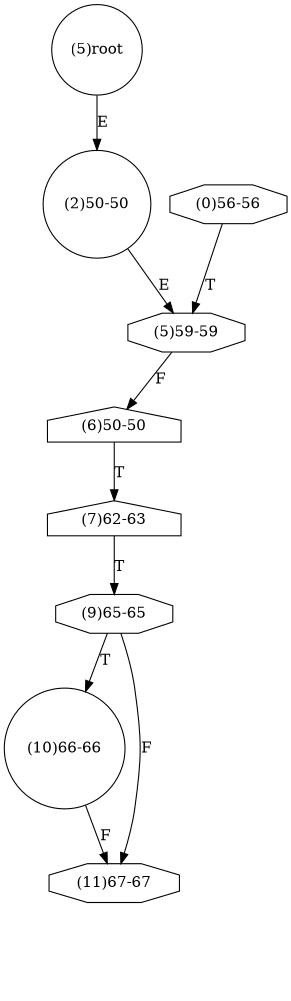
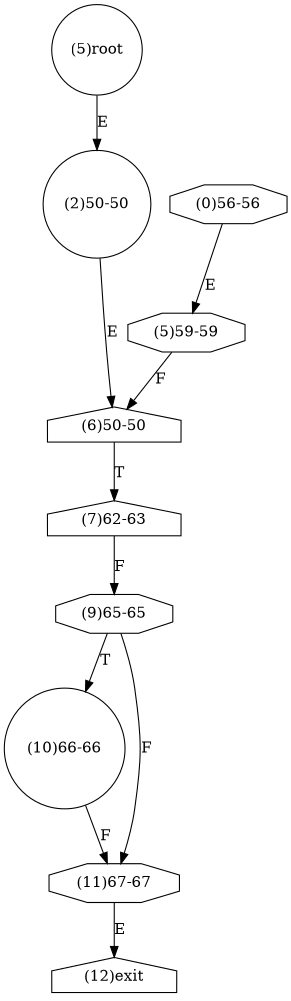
(147, 276) -> (105, 327)
(211, 286) -> (211, 286)
(120, 567) -> (120, 567)
none -> (114, 977)
